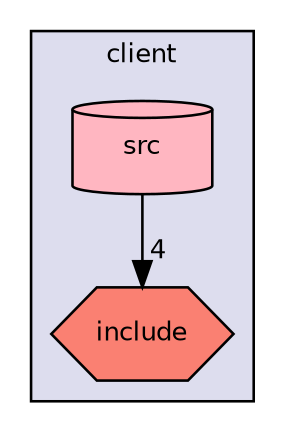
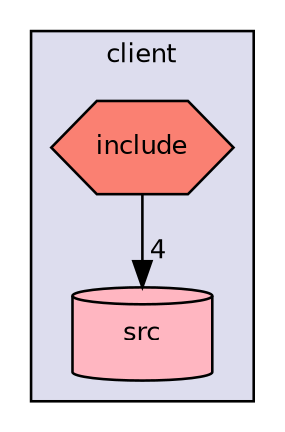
(142, 228) -> (142, 228)
